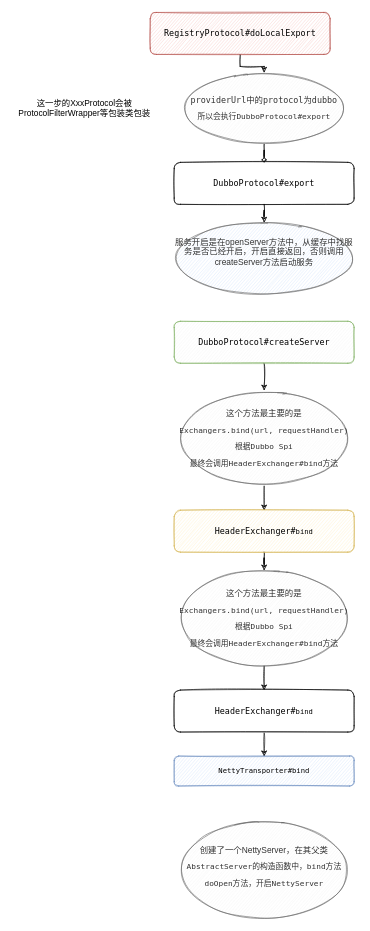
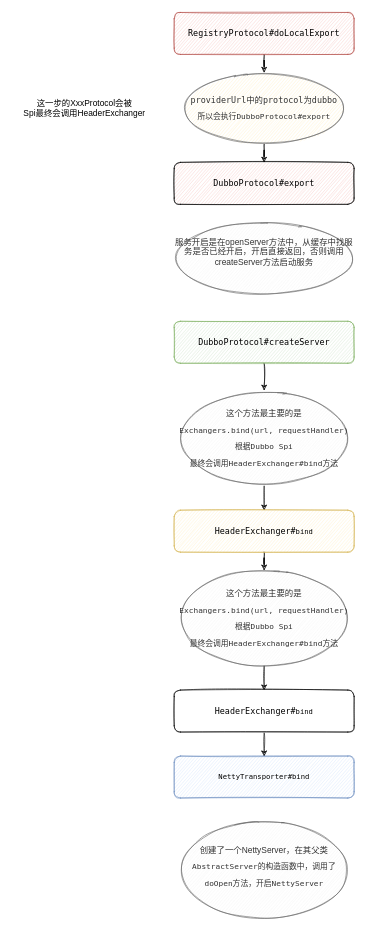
(240, 33) -> (264, 33)
(85, 108) -> (85, 108)
(264, 108) -> (264, 108)
(264, 156) -> (264, 156)
(264, 183) -> (264, 183)
(264, 214) -> none
(264, 258) -> (264, 258)
(264, 342) -> (264, 342)
(264, 771) -> (264, 777)
(264, 870) -> (264, 870)
